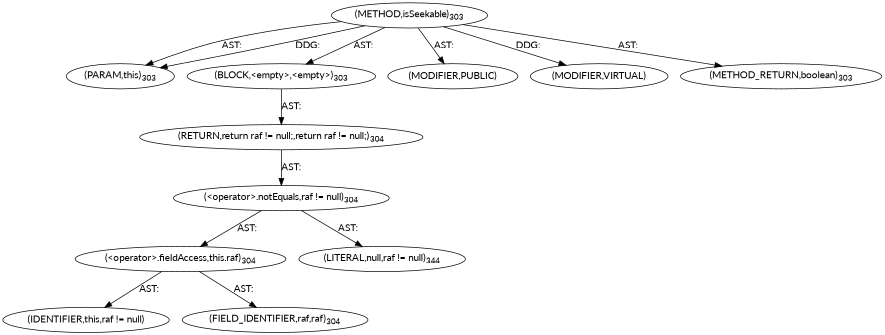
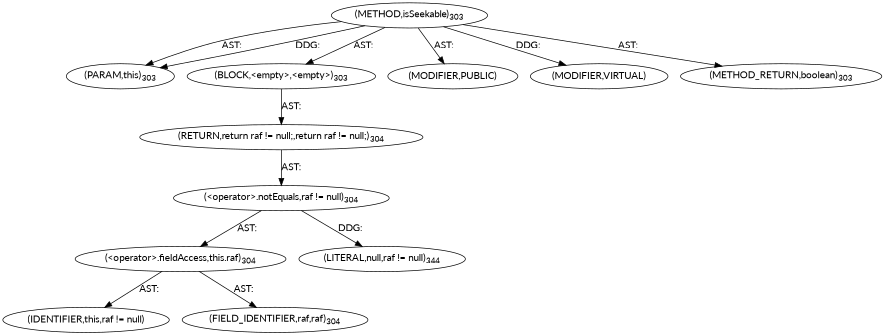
(350, 229) -> (352, 229)
